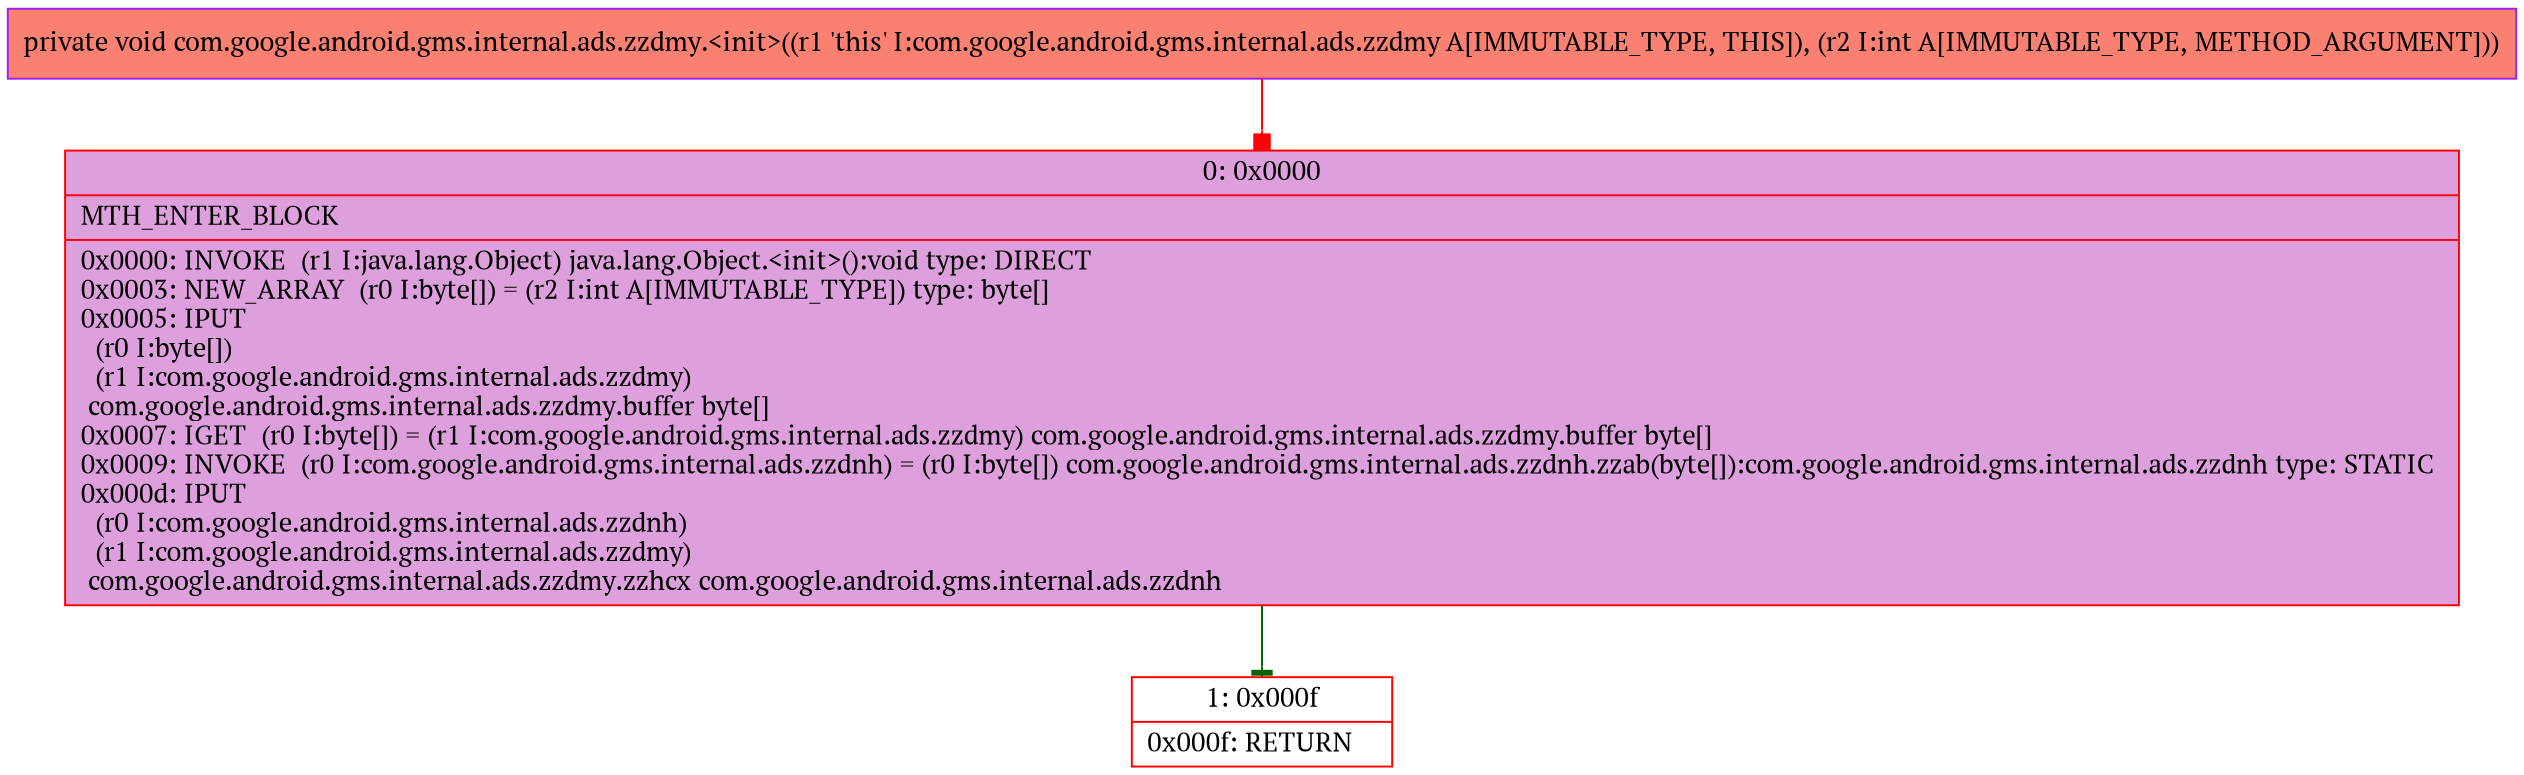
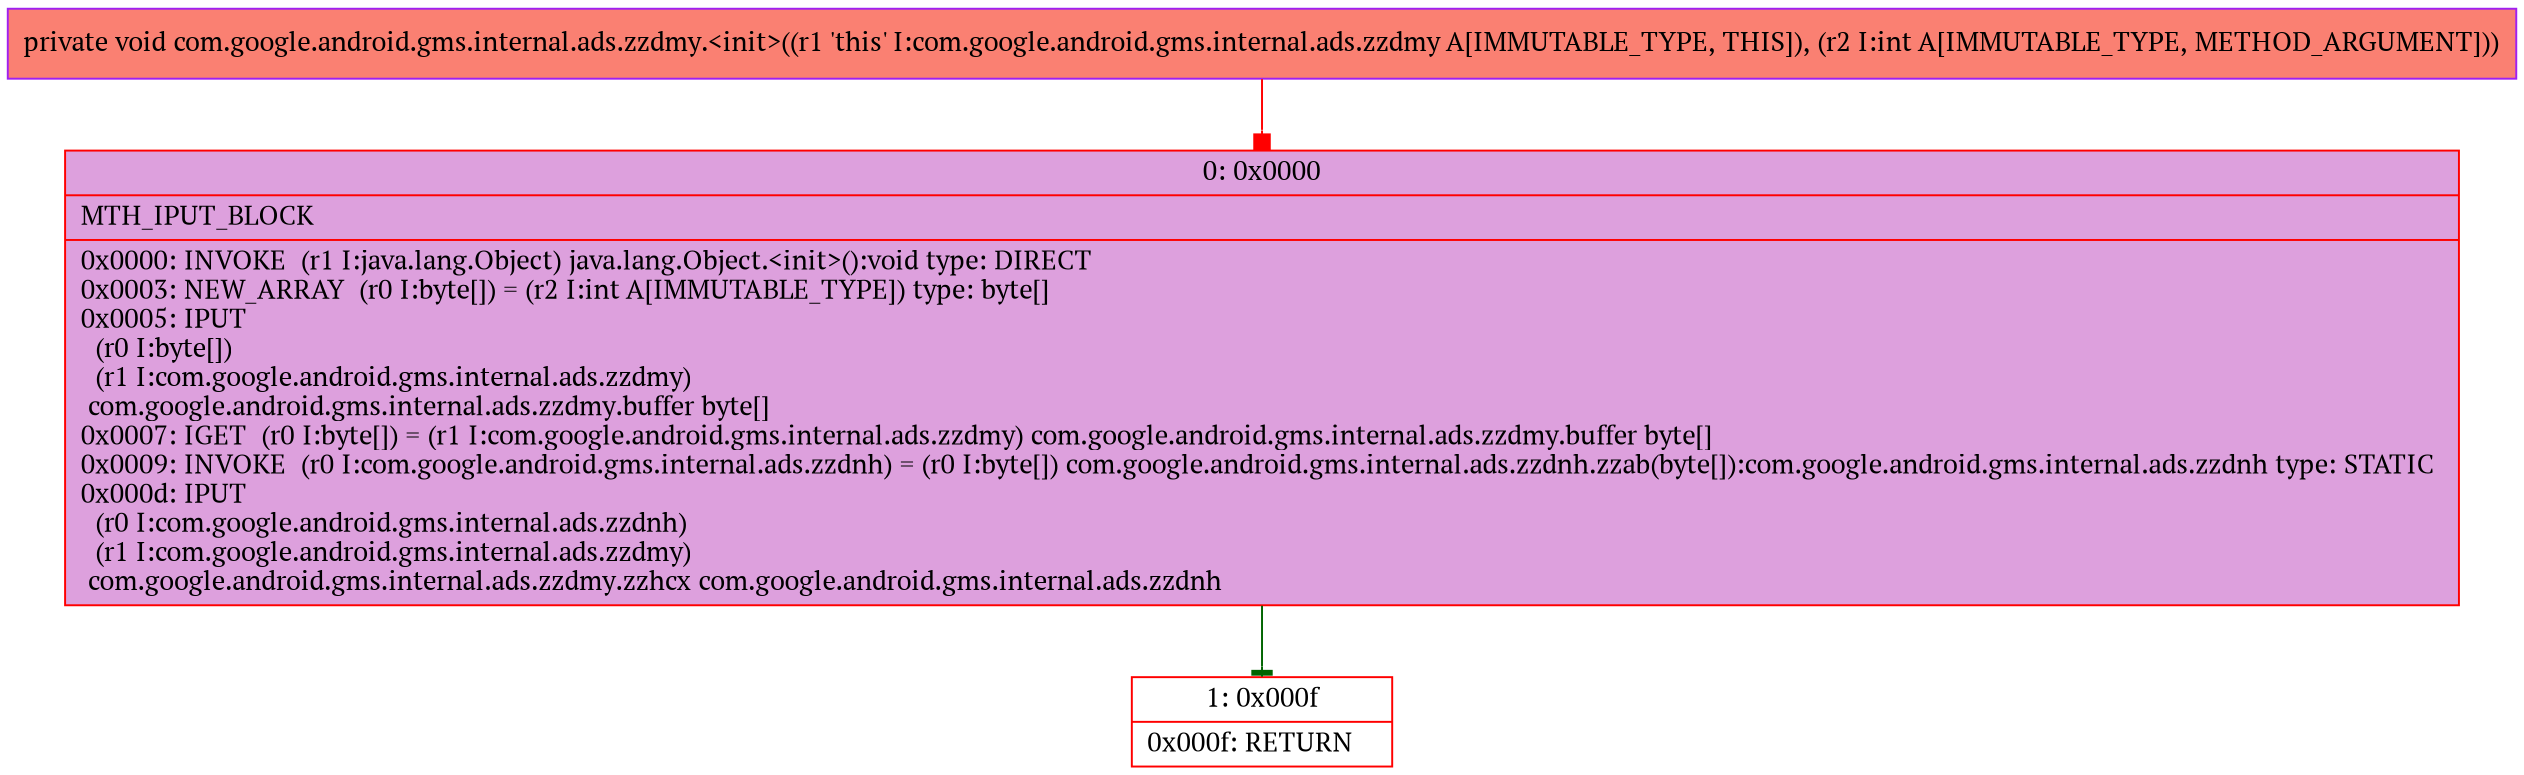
(210, 217) -> (198, 217)
